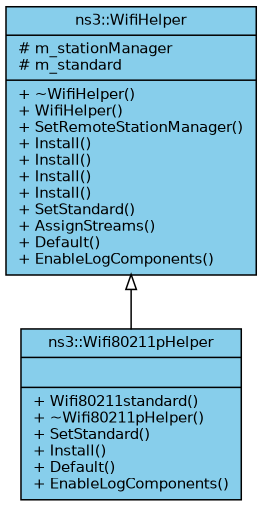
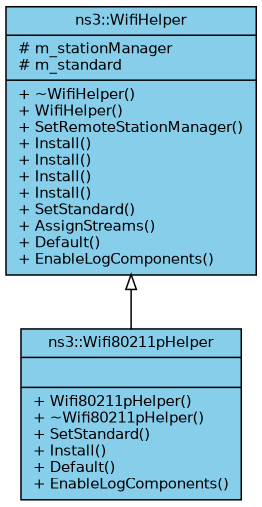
(116, 402) -> (112, 402)
